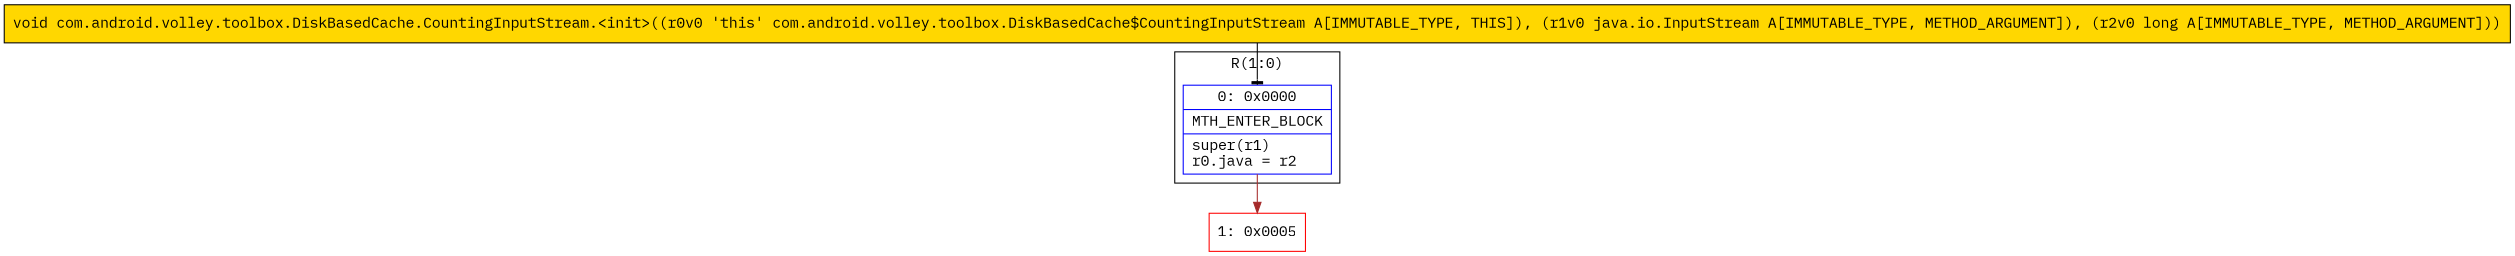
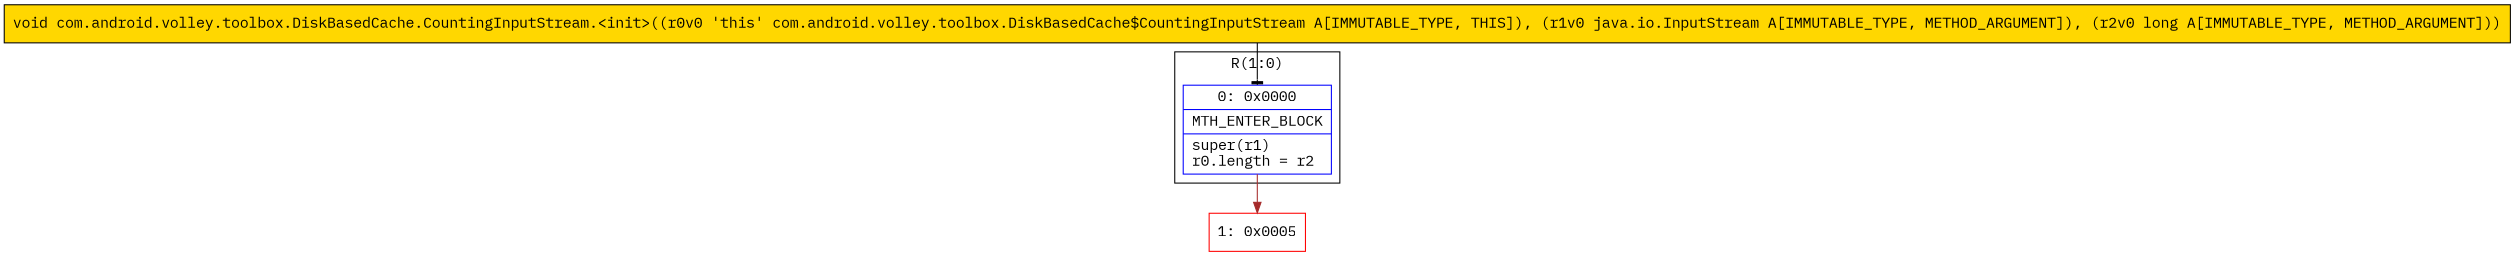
(1245, 161) -> (1253, 161)
